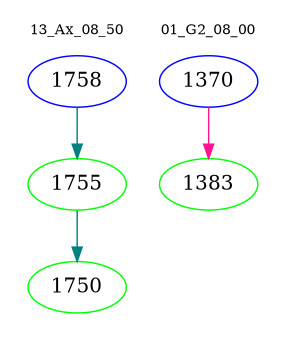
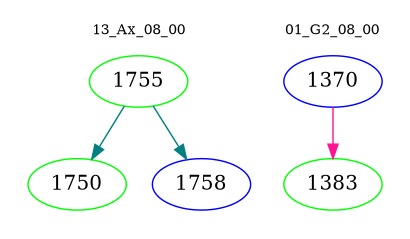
(77, 31) -> (139, 31)
(77, 126) -> (166, 126)
